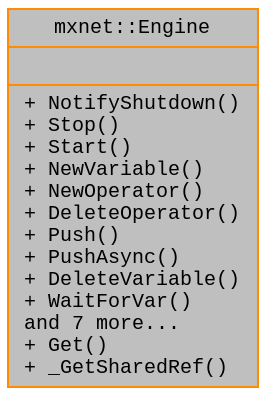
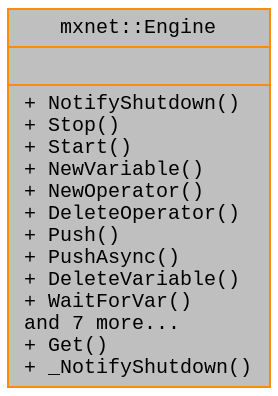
(127, 367) -> (139, 367)
